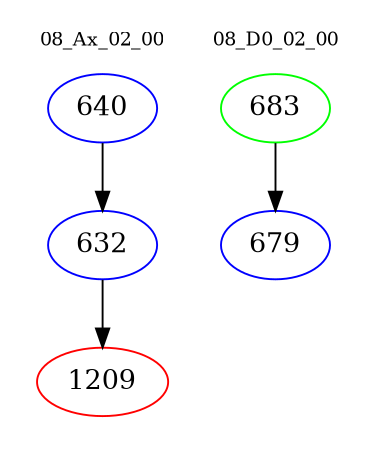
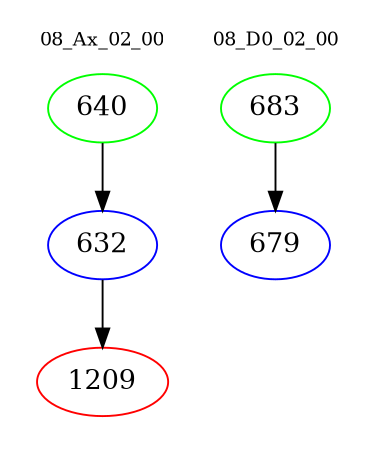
(103, 108) -> (103, 108)
